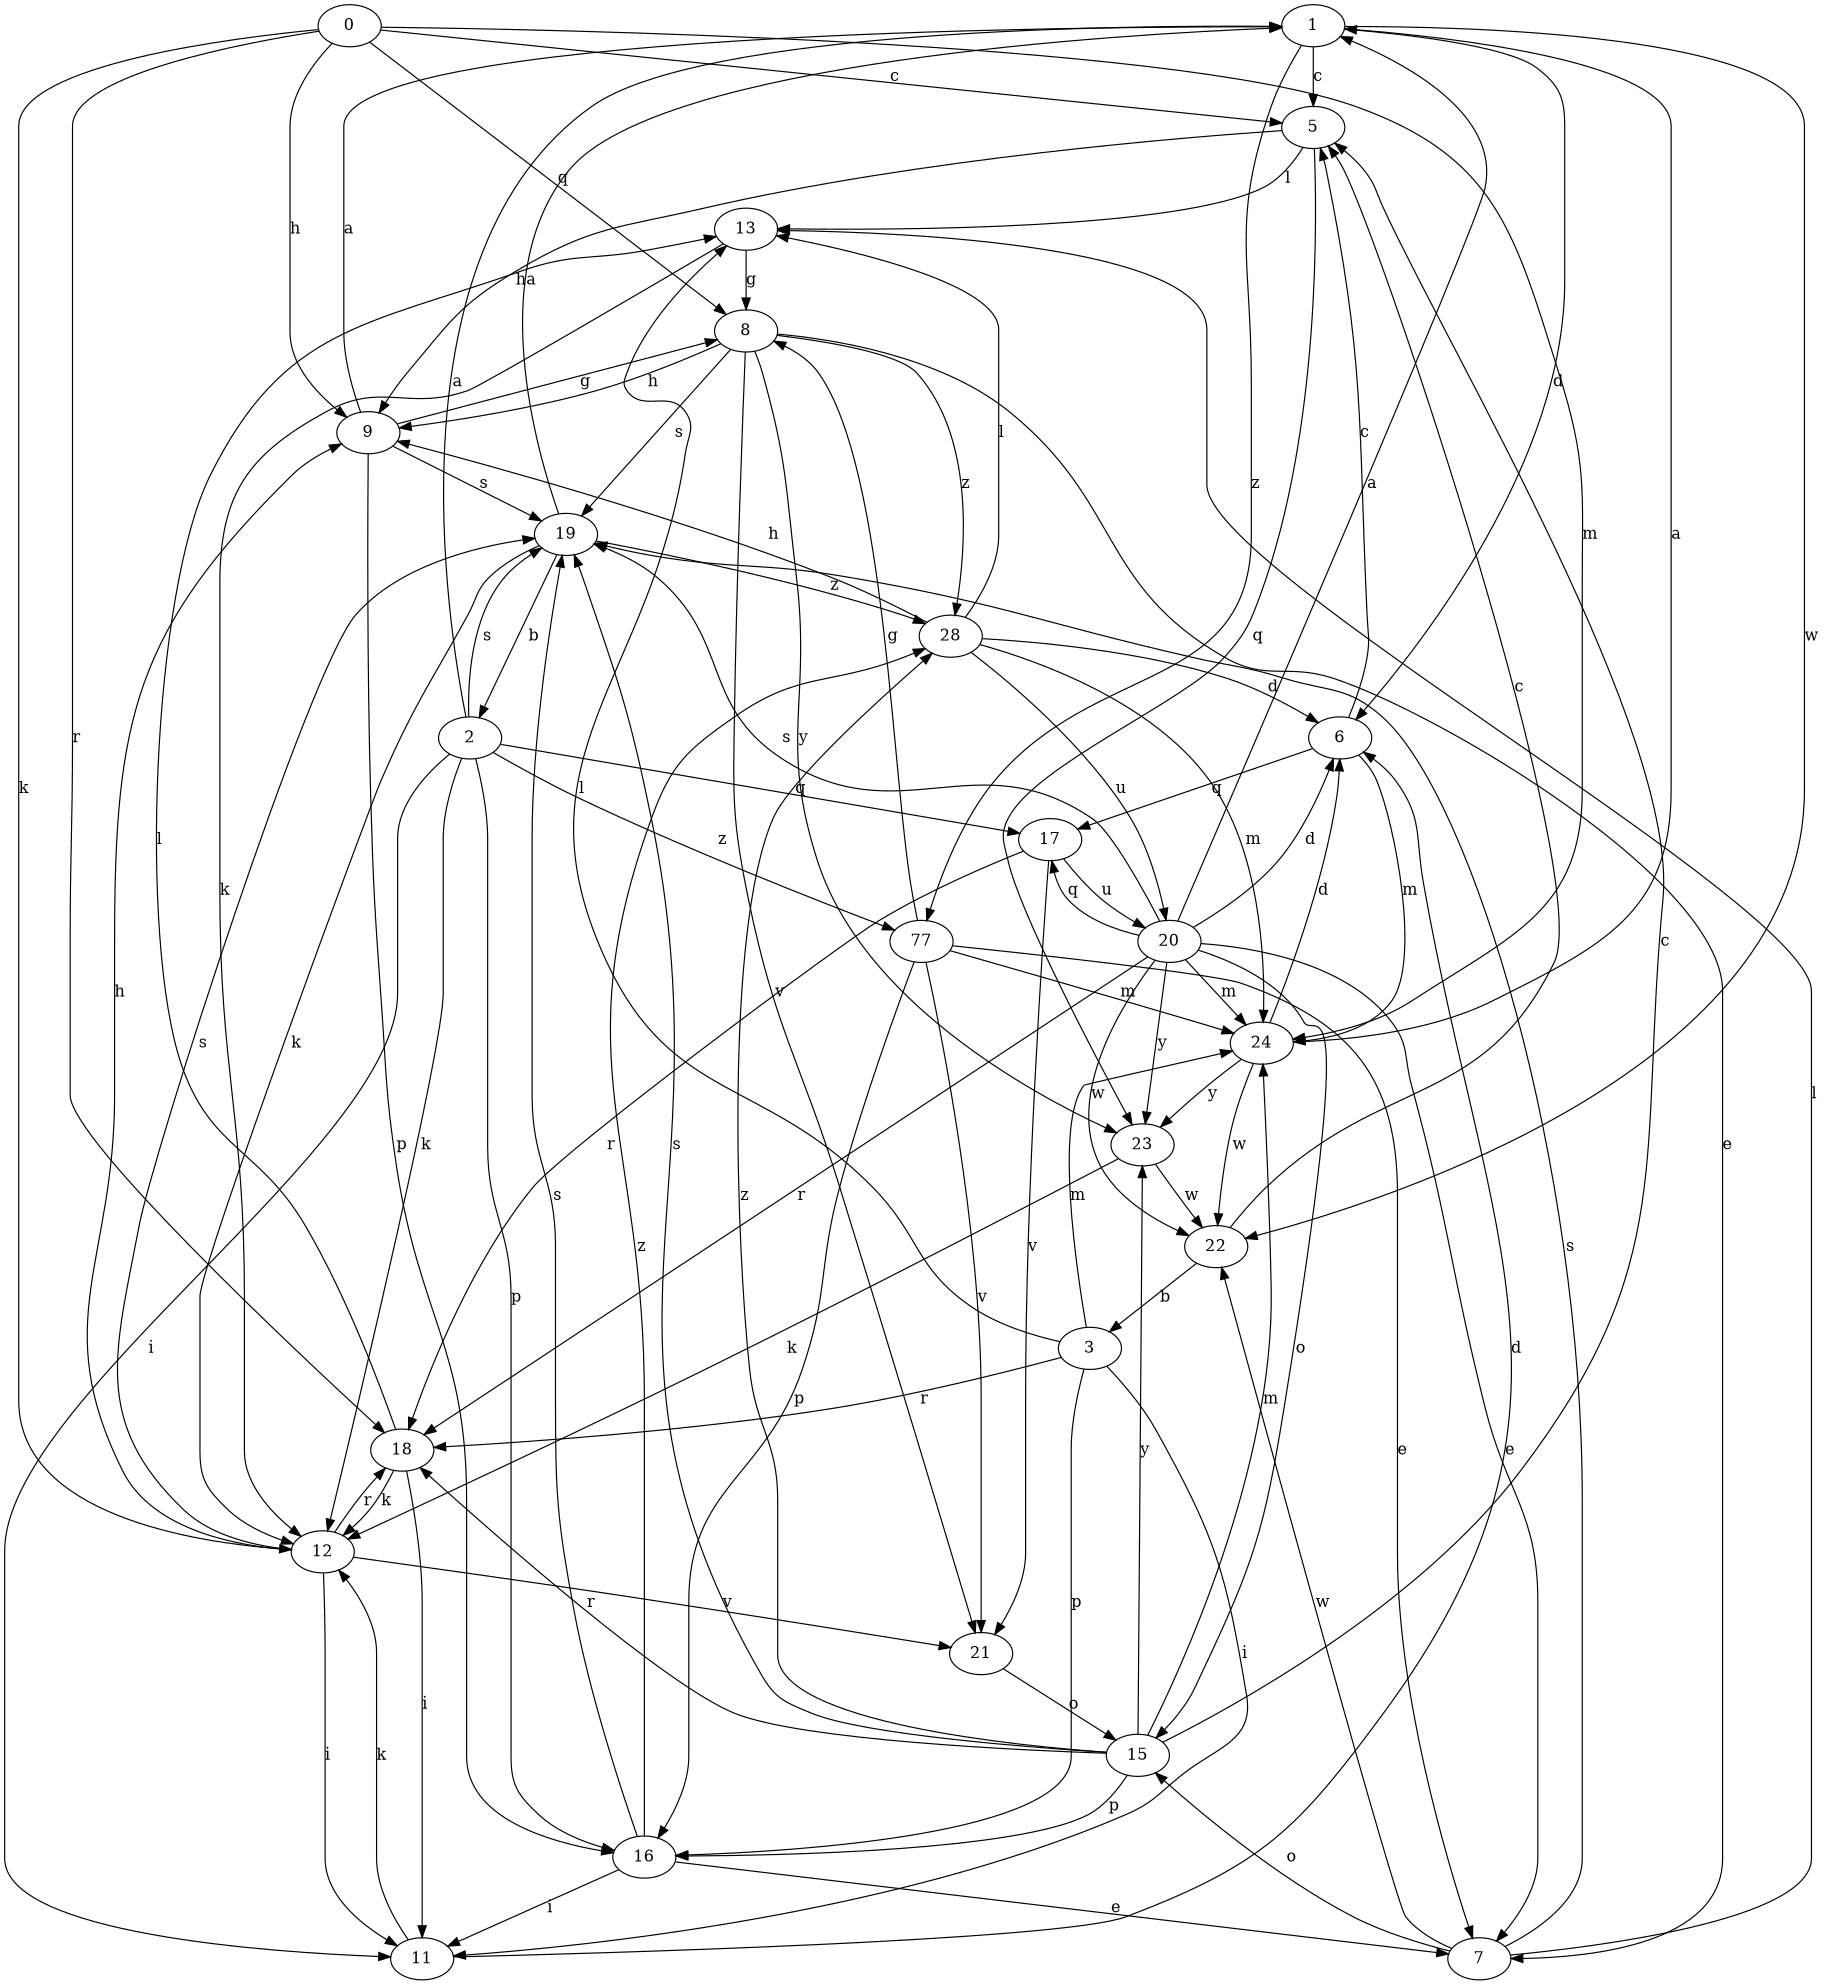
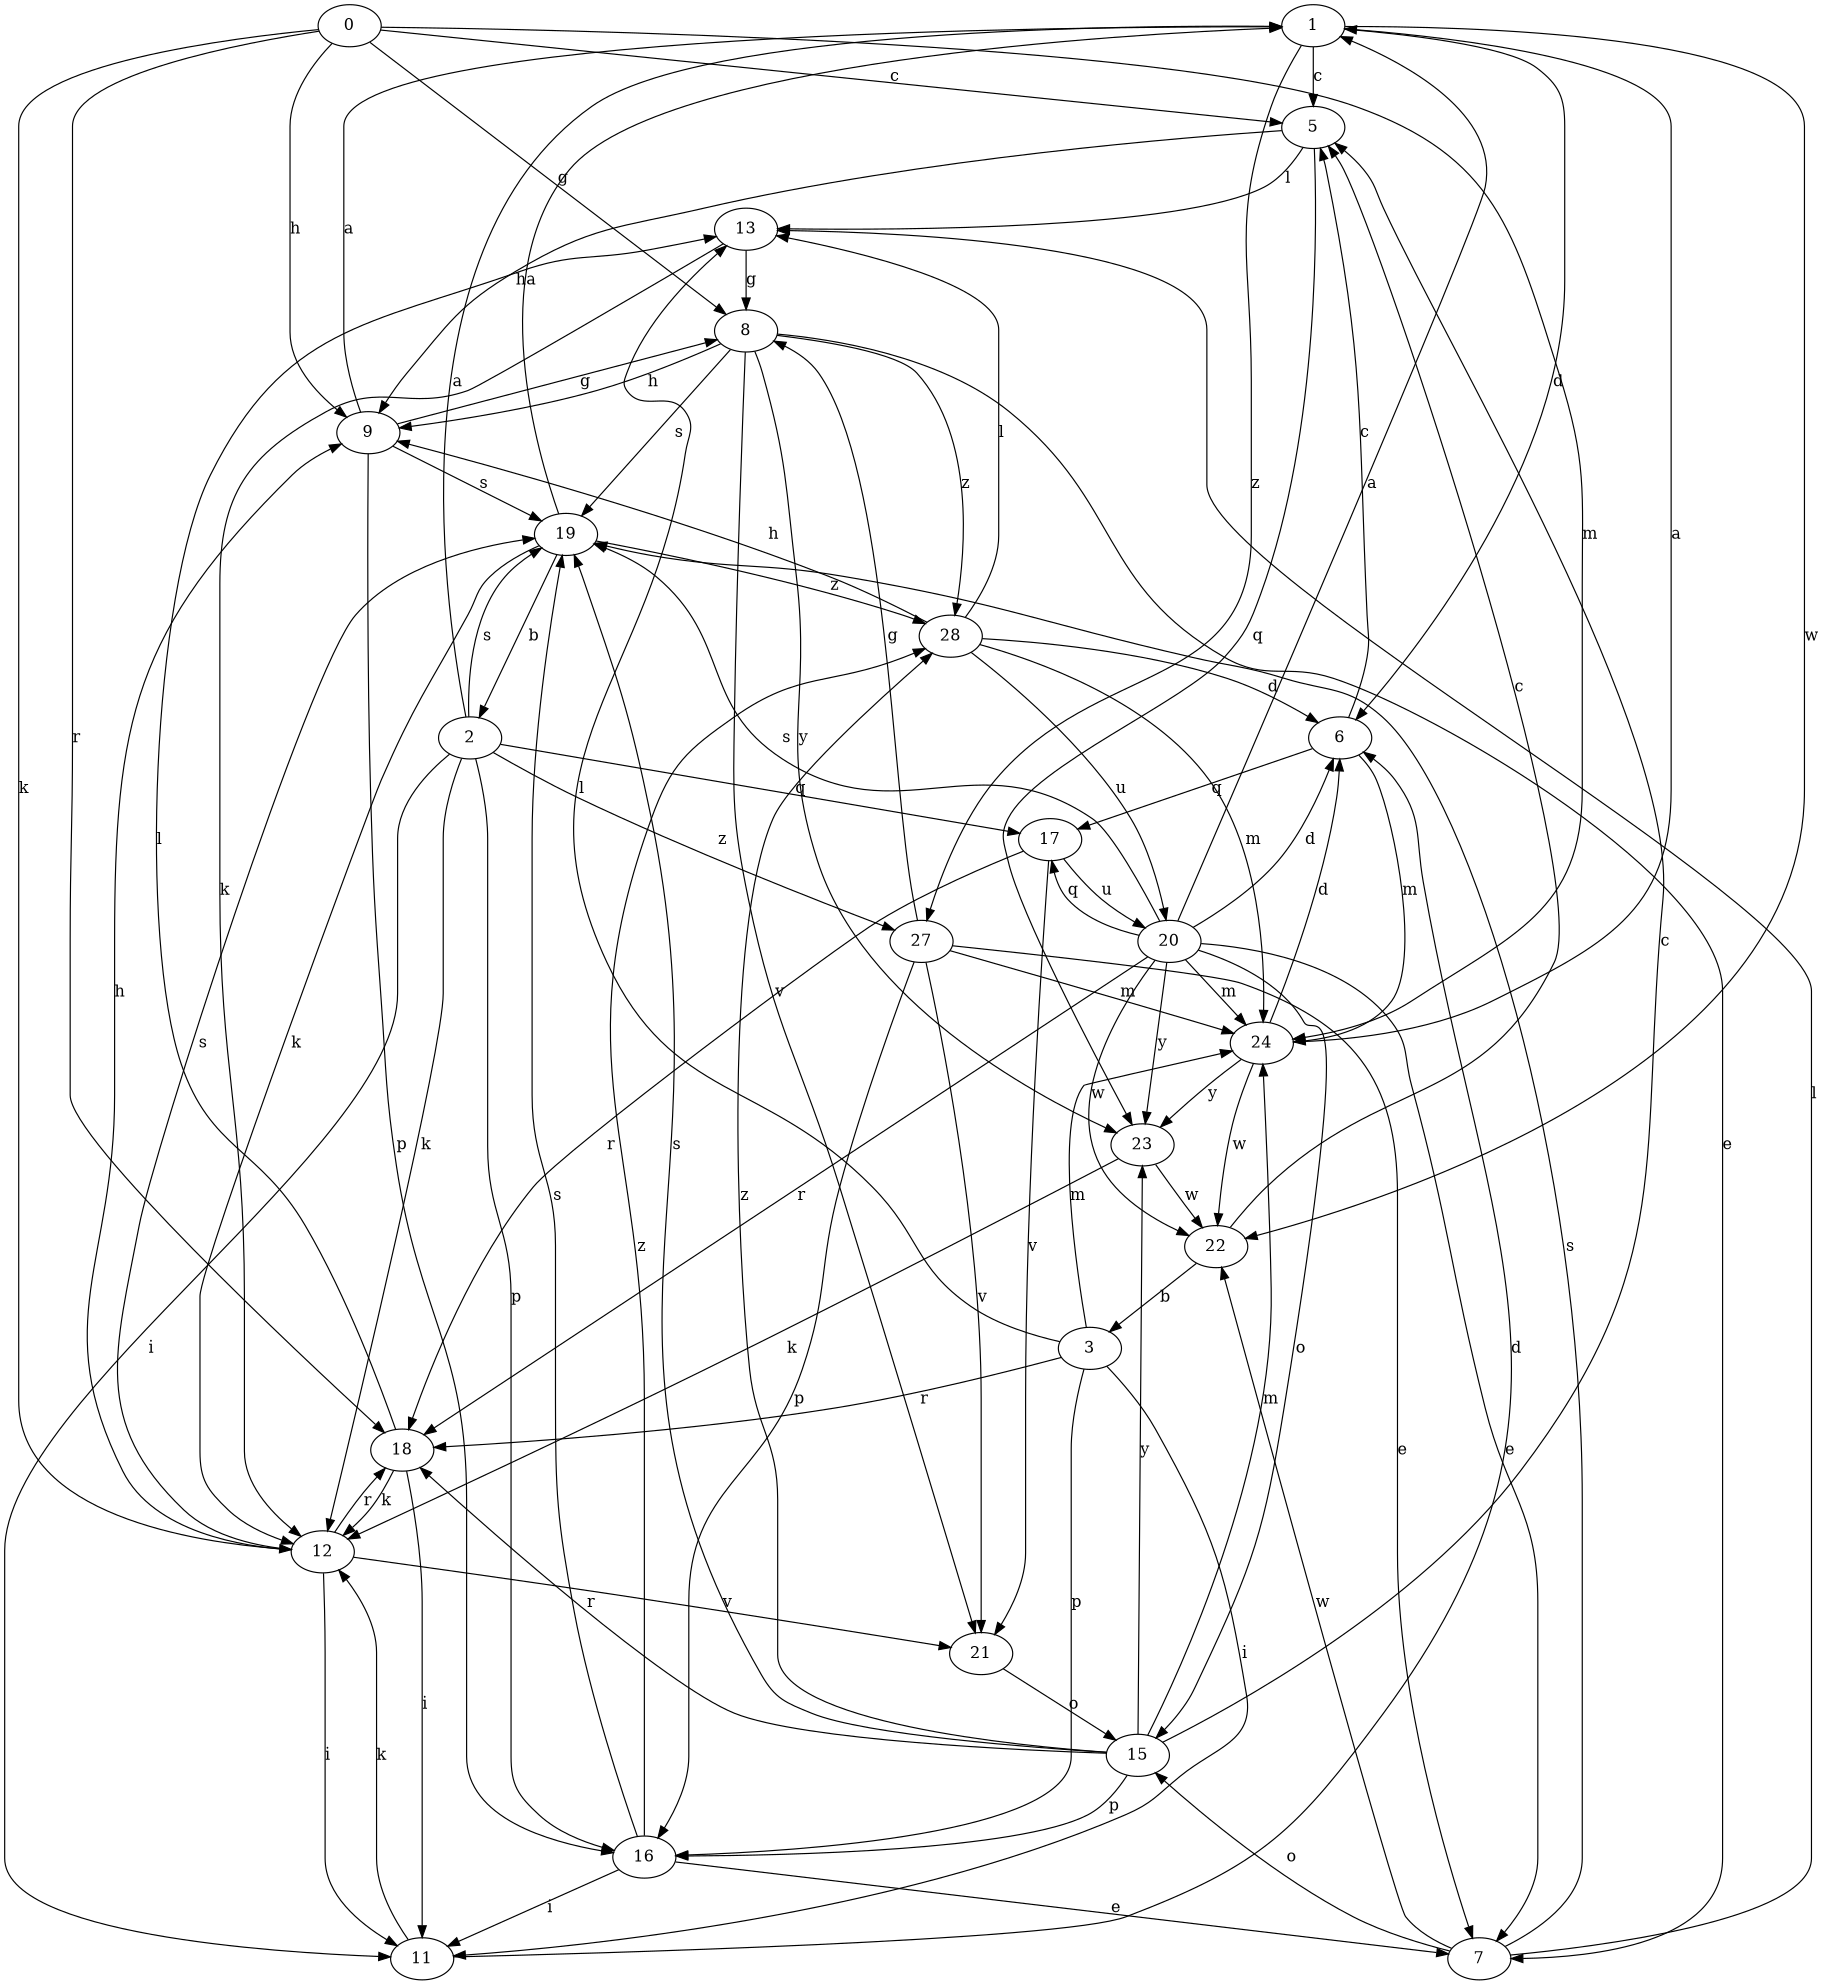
(564, 178) -> (564, 178)
(922, 941) -> (922, 941)
